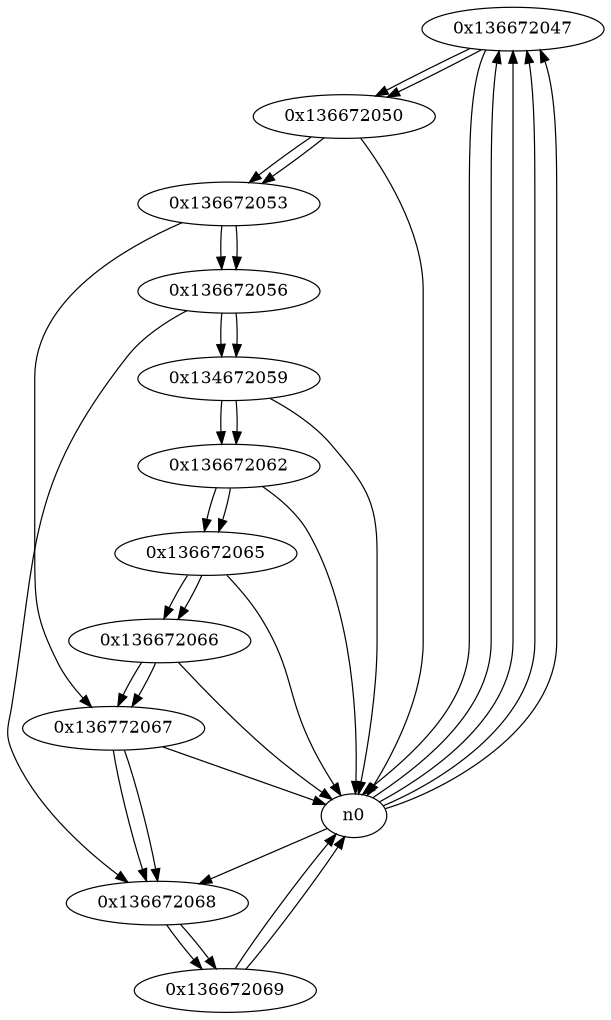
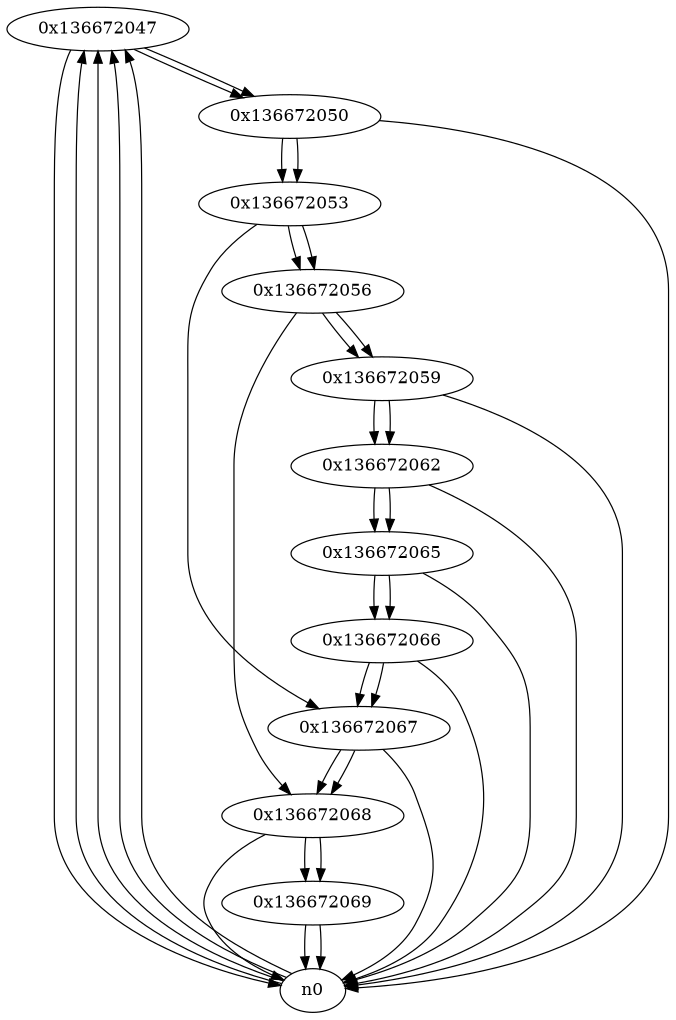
(229, 379) -> (382, 379)
(114, 728) -> (359, 728)
(269, 854) -> (204, 907)
